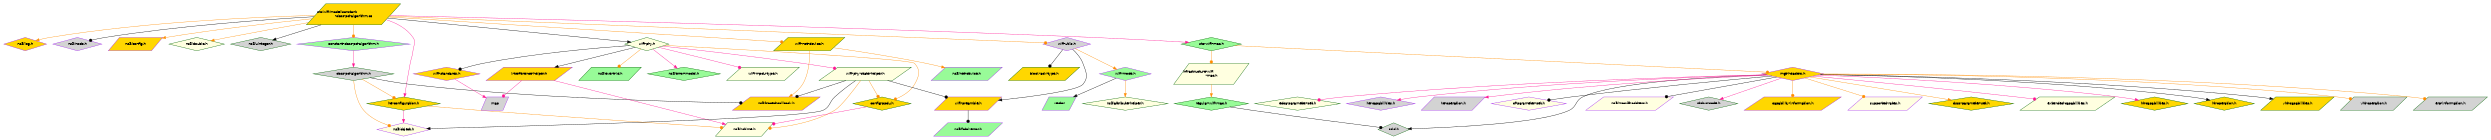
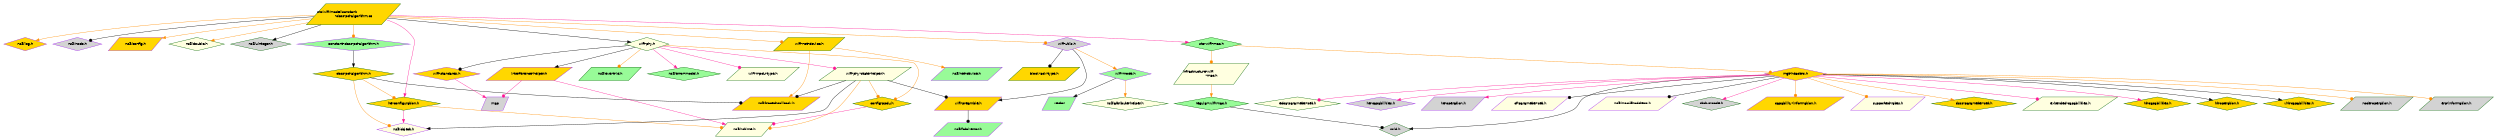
(354, 57) -> (354, 57)
(354, 74) -> (354, 74)
(1529, 104) -> (1530, 104)
(2297, 104) -> (2299, 104)
(2374, 104) -> (2377, 104)
